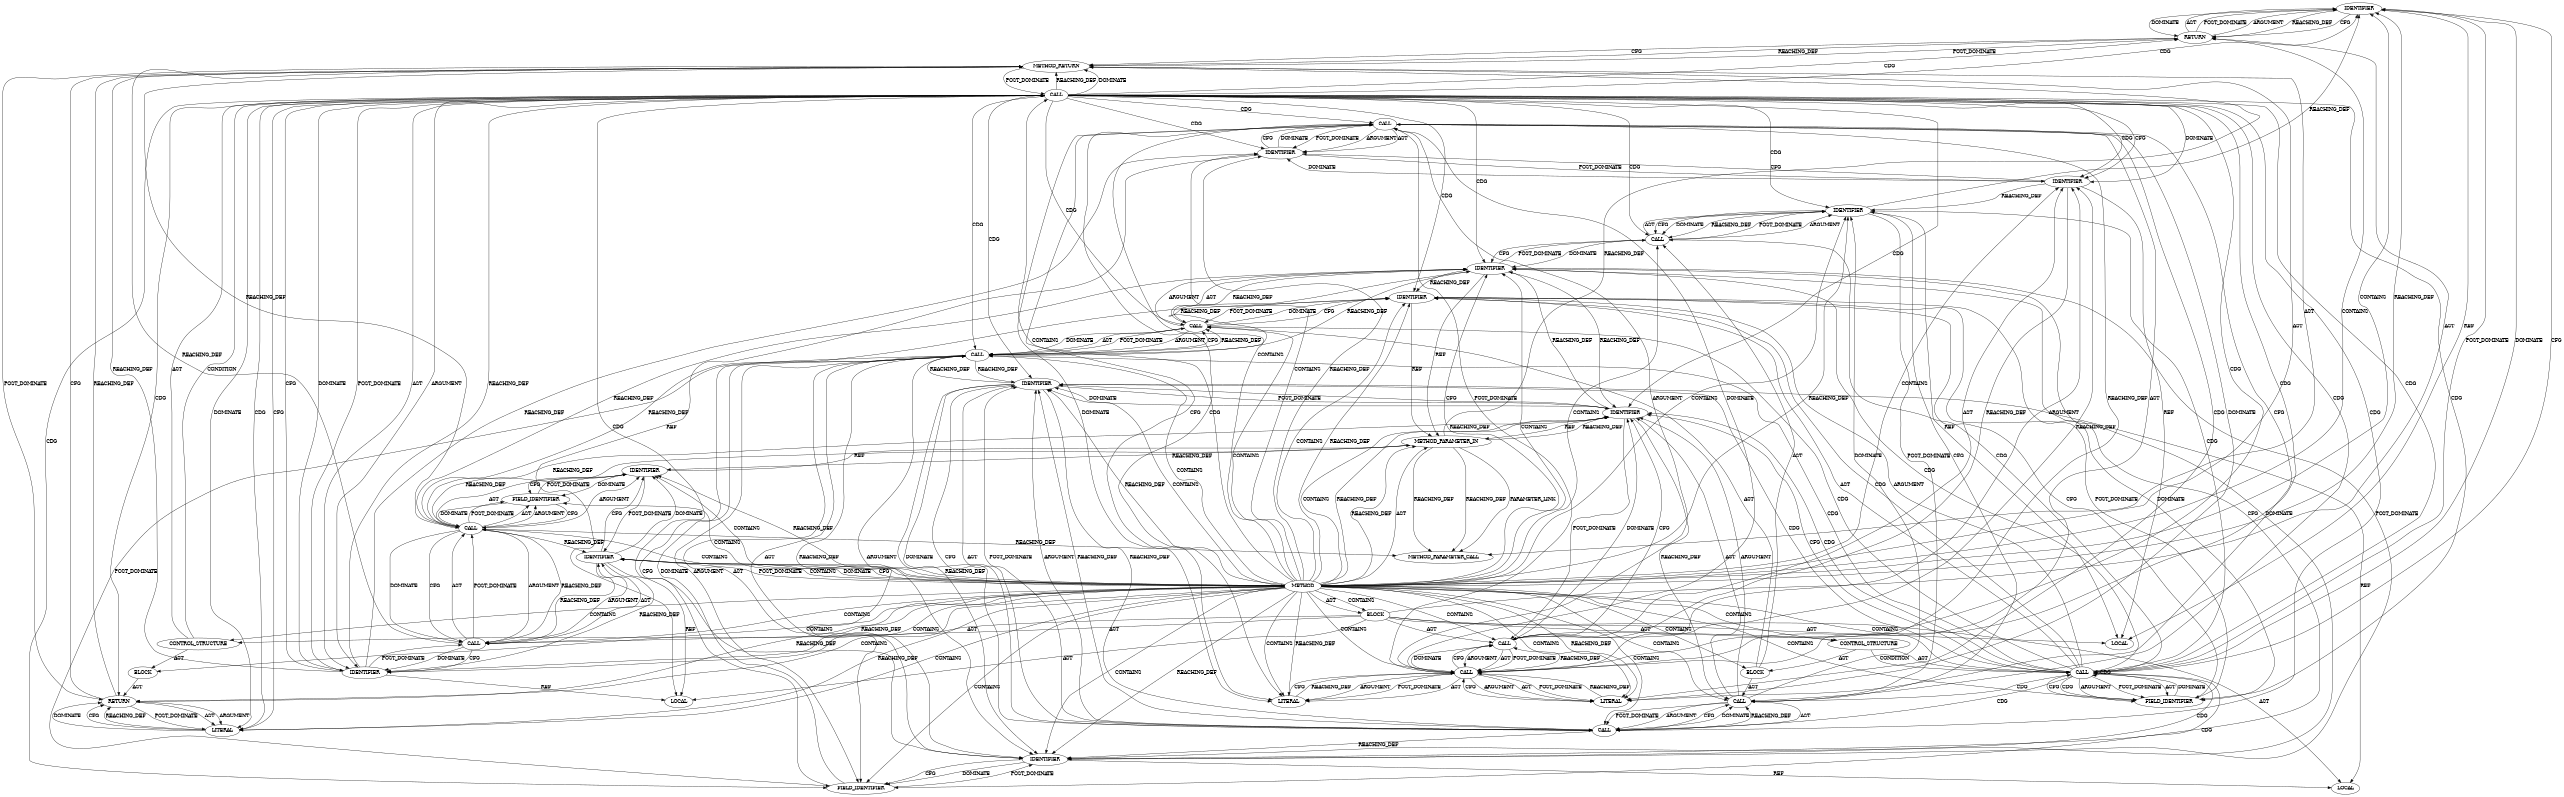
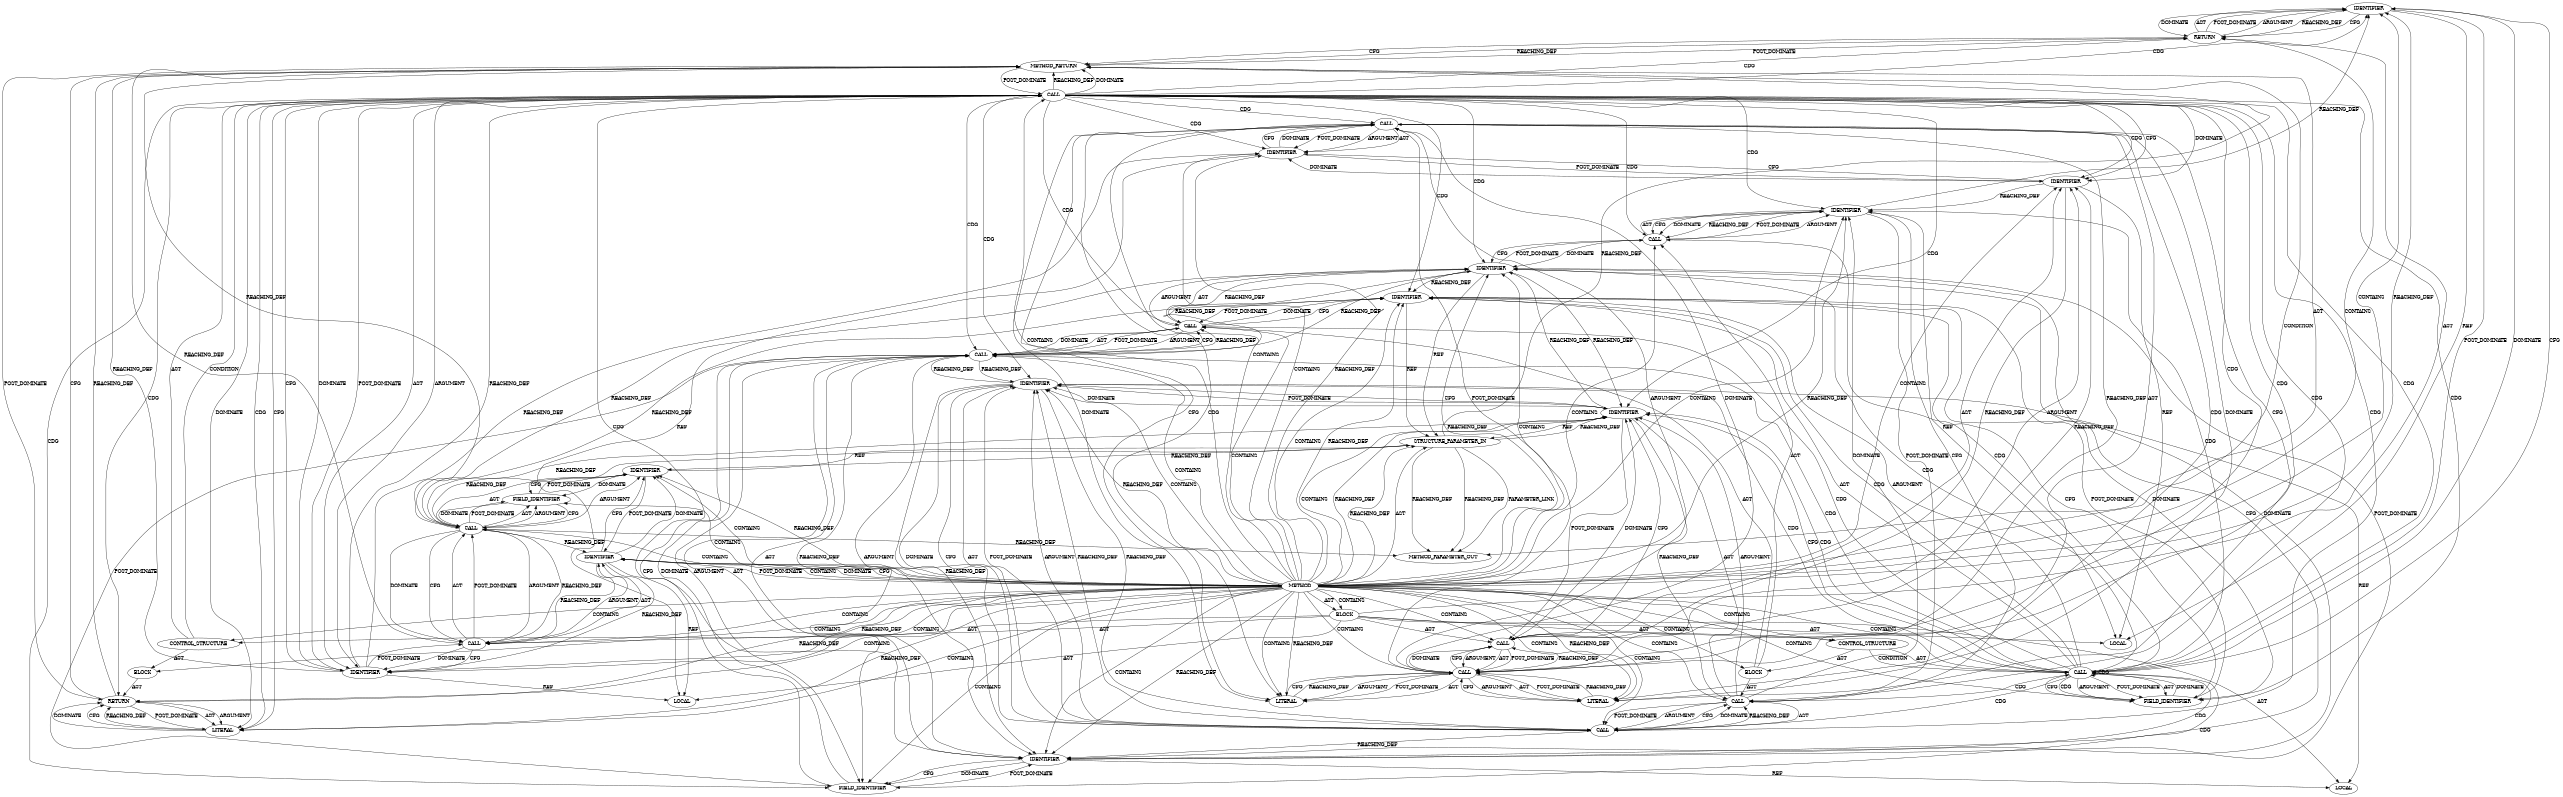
(2298, 326) -> (2298, 326)
(1446, 442) -> (1450, 442)
(1444, 557) -> (1443, 557)
